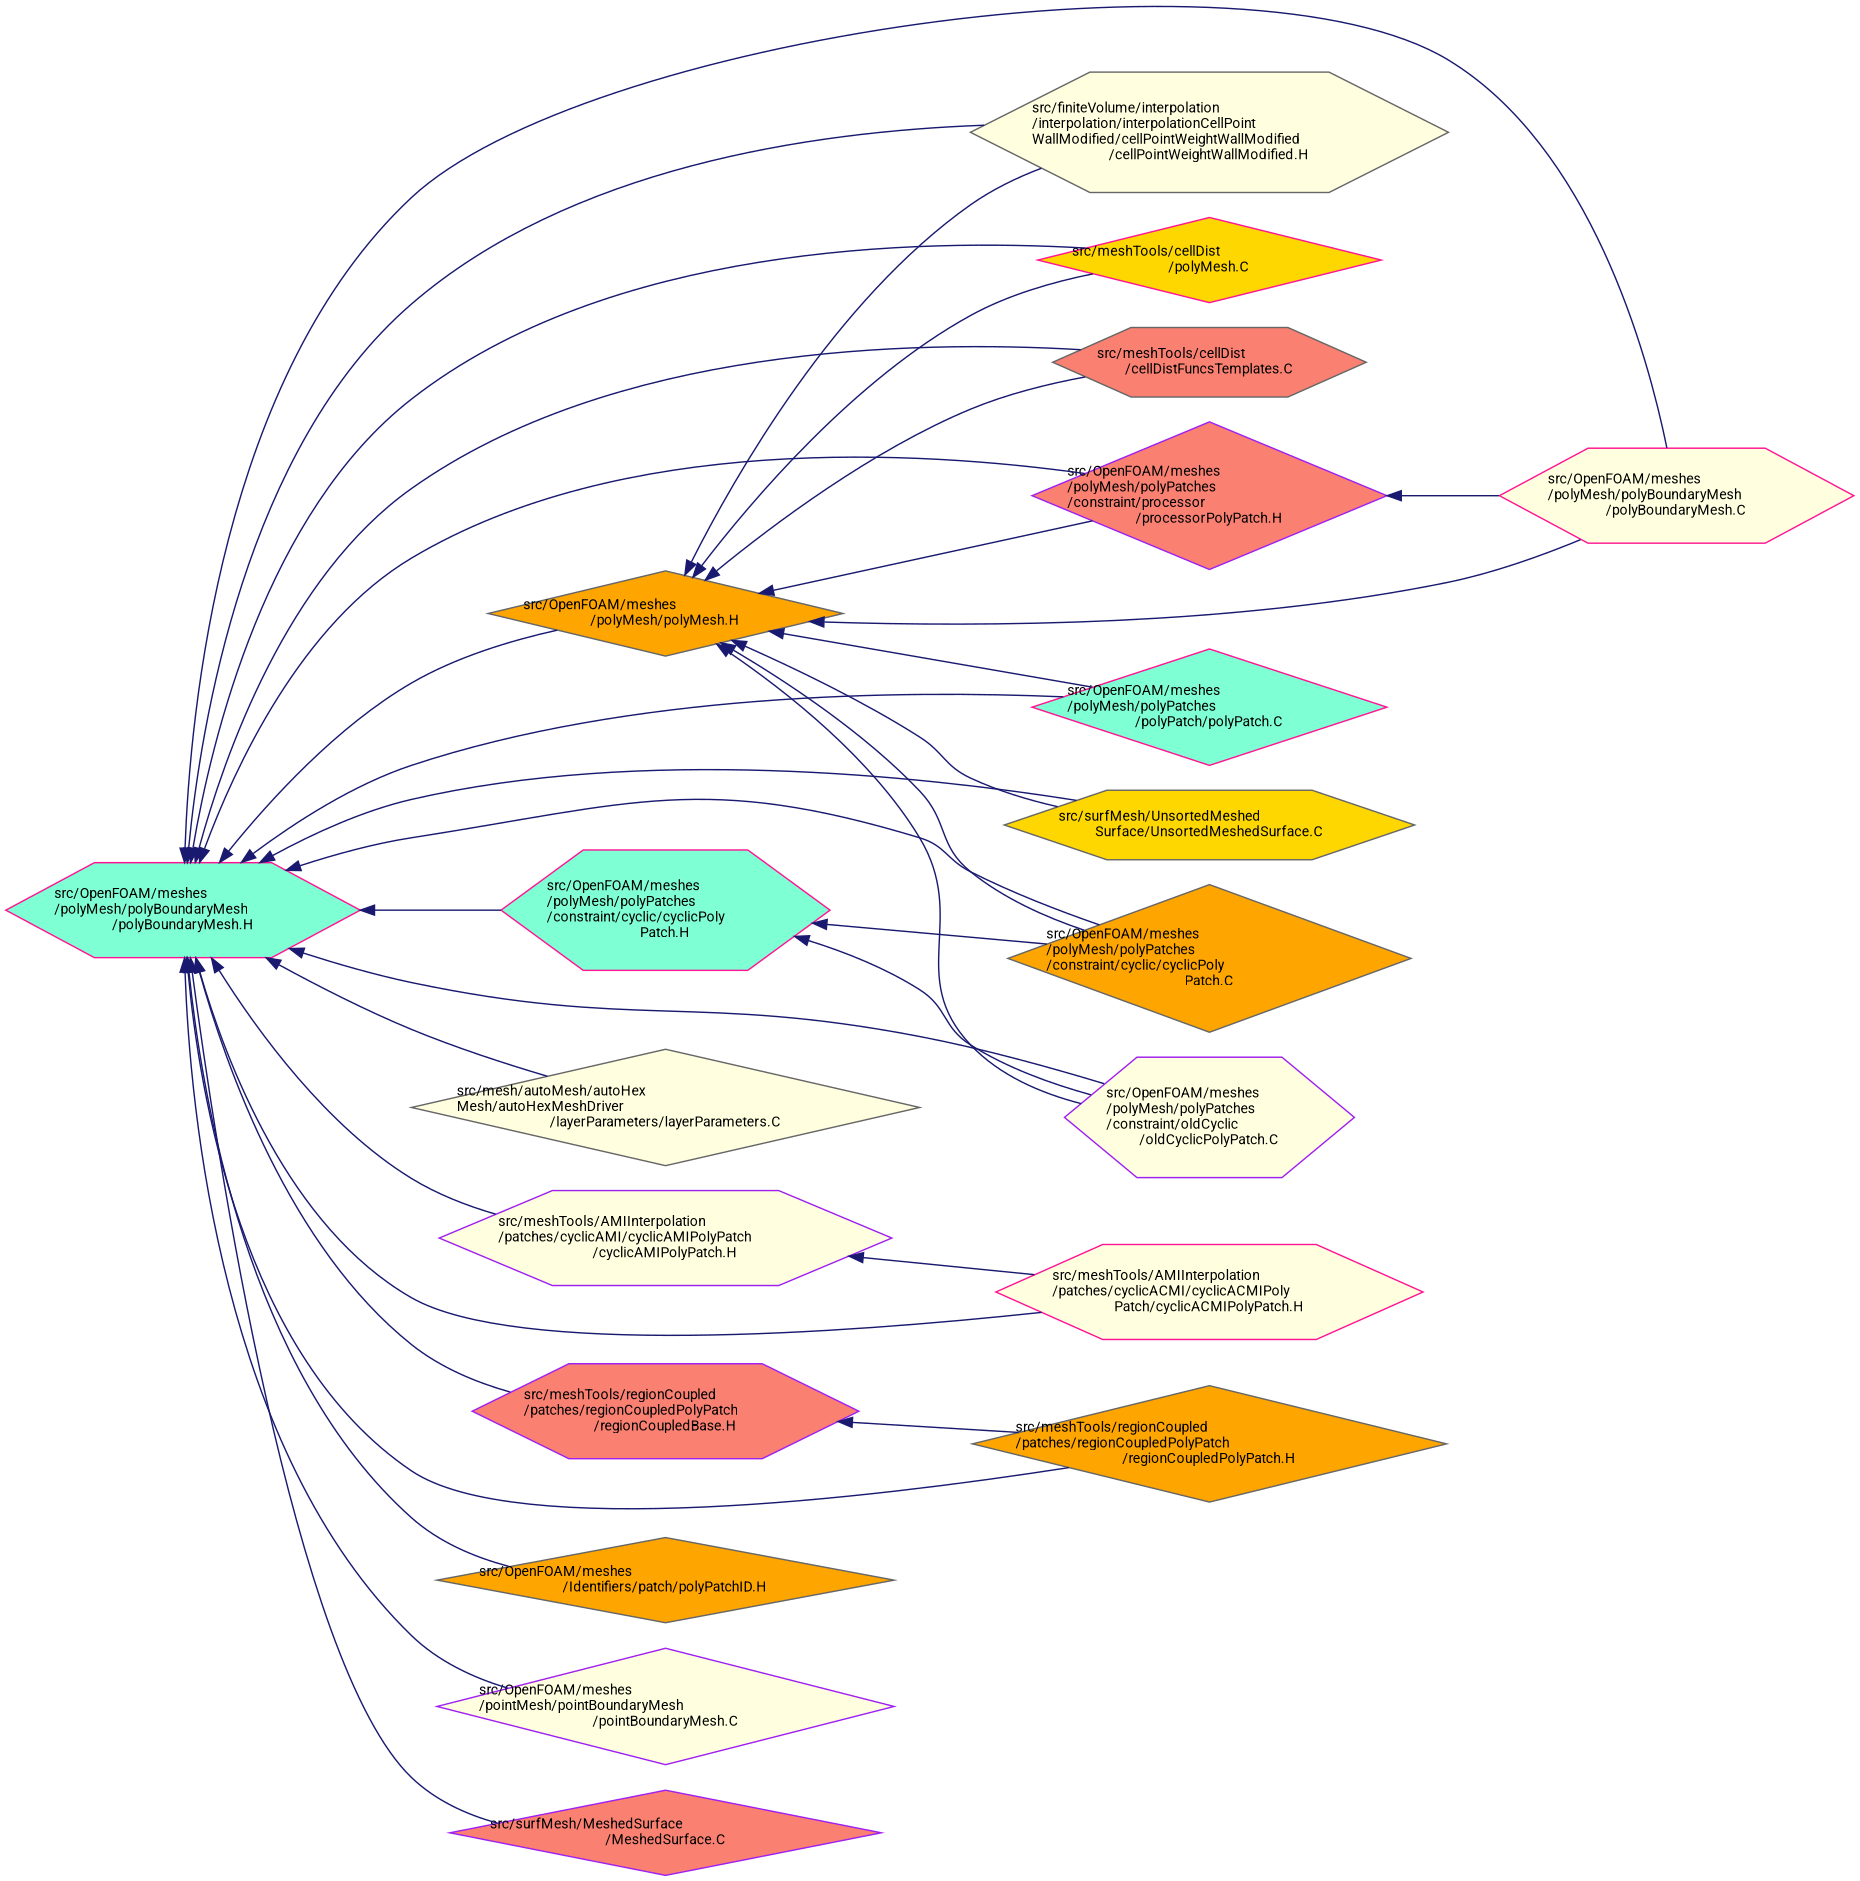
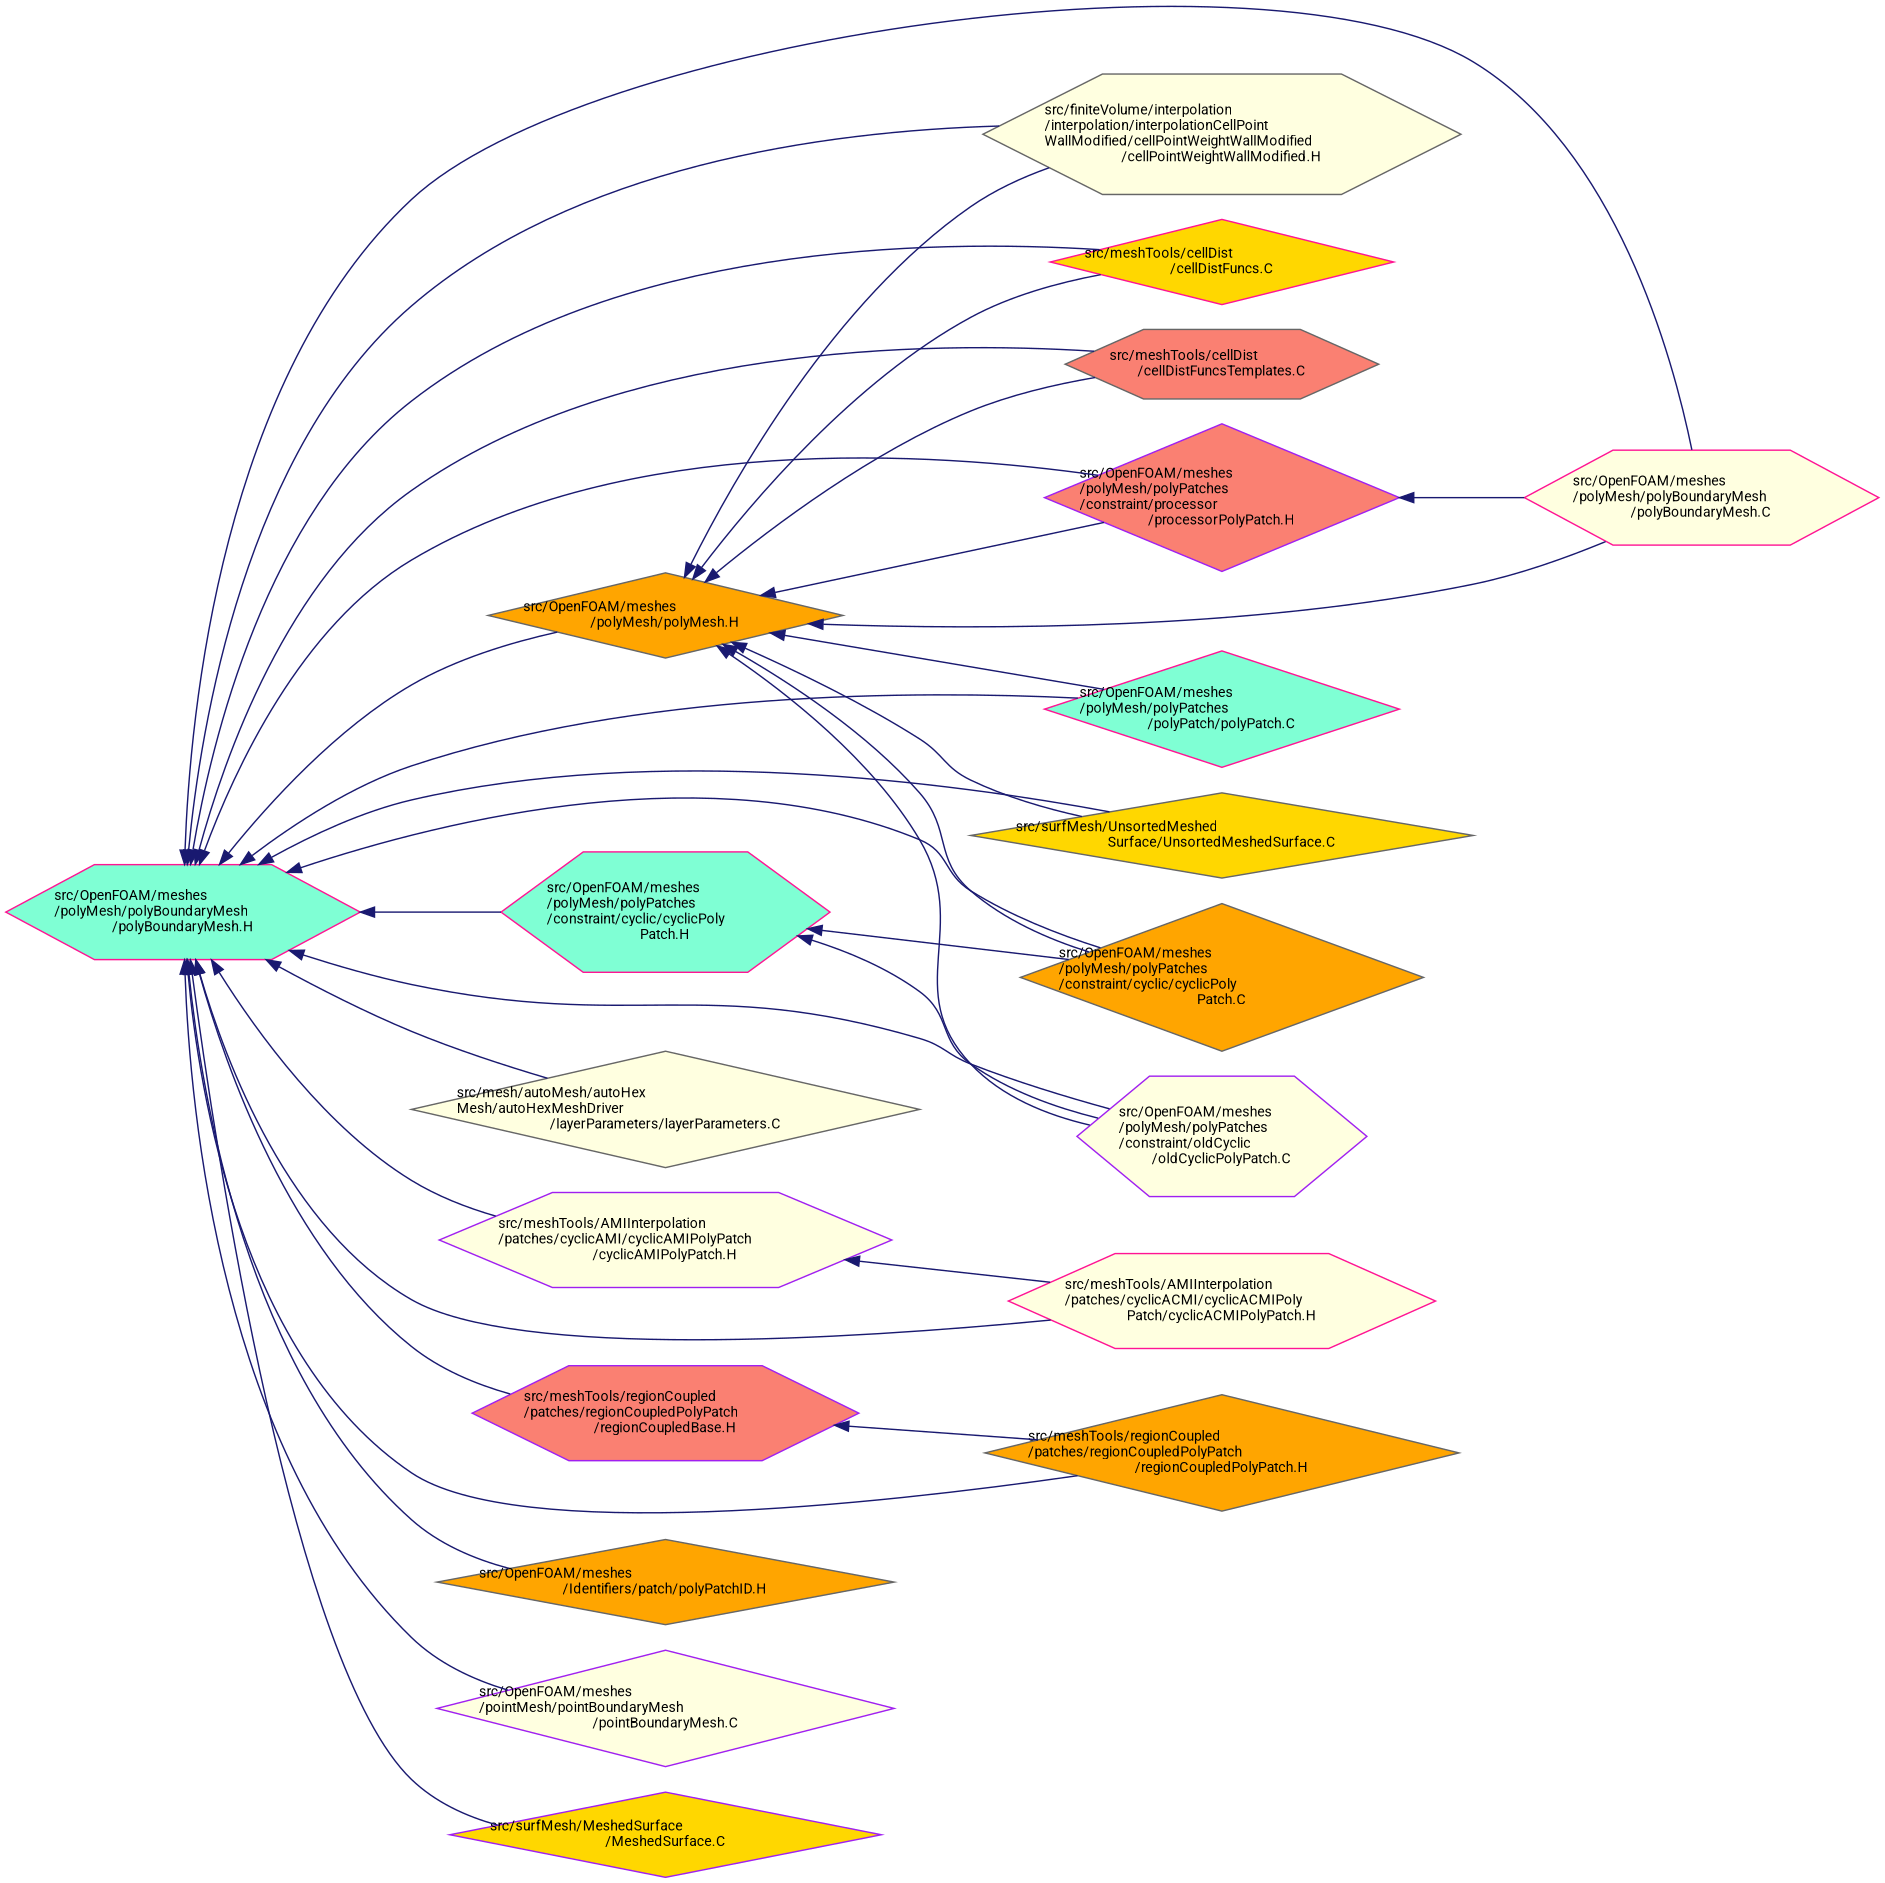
(1209, 260) -> (1222, 262)
(1209, 825) -> (1222, 835)
(666, 1833) -> (666, 1835)
